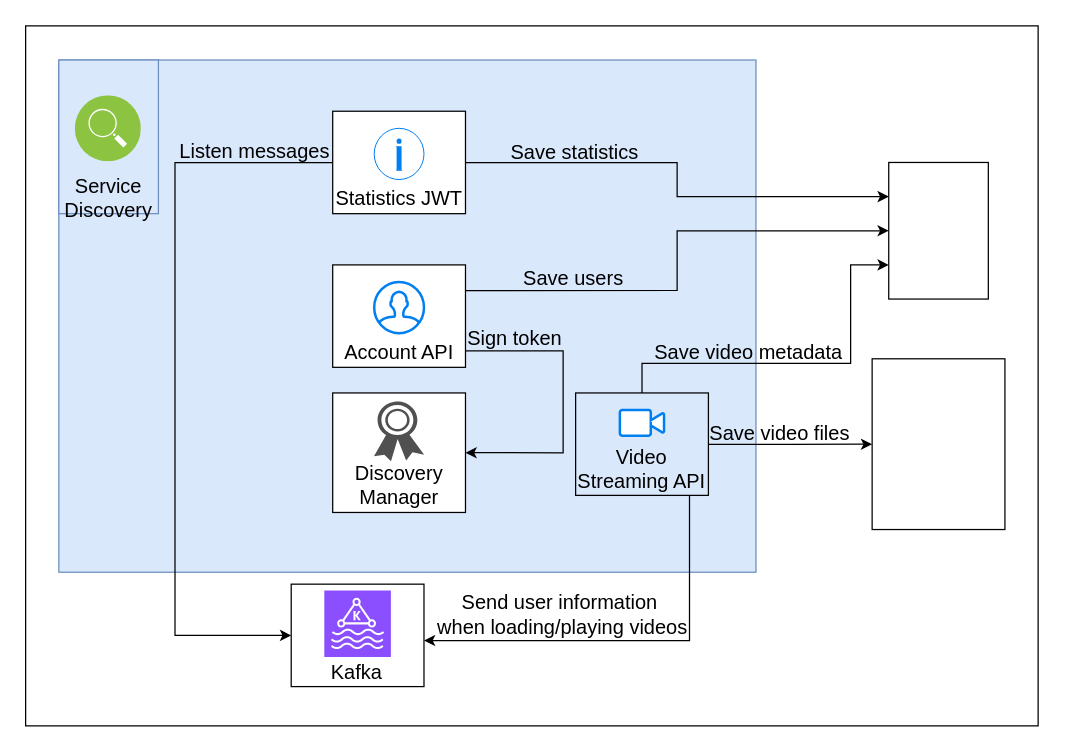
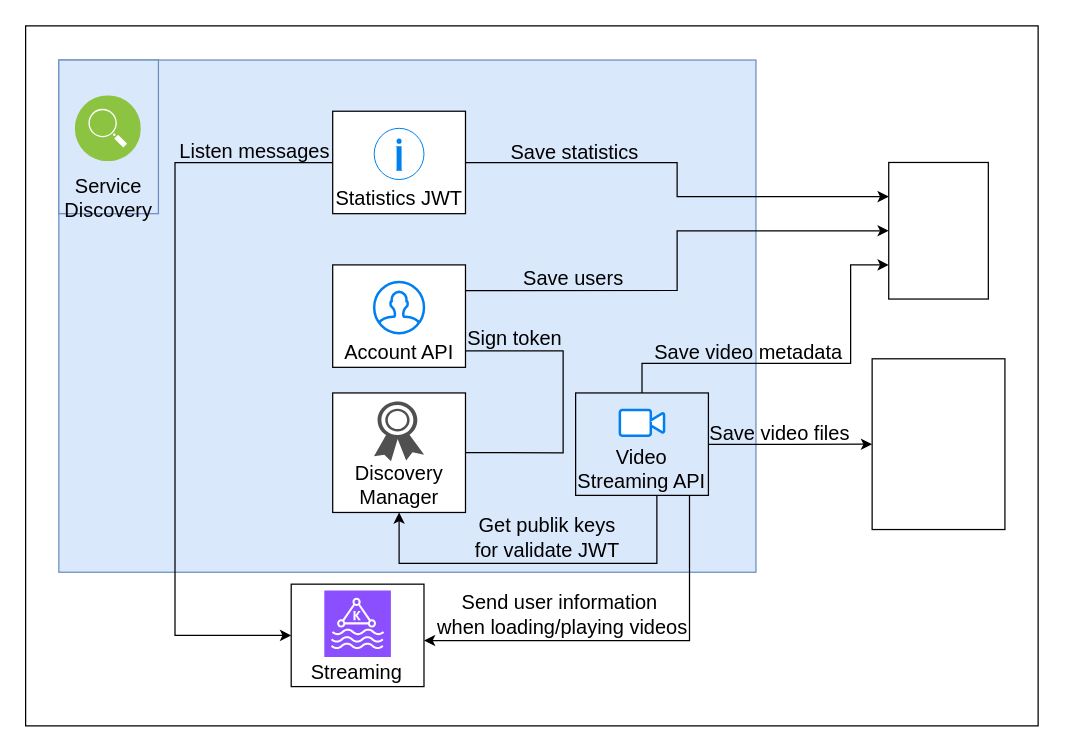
(475, 452) -> (471, 452)
none -> (541, 563)
(357, 674) -> (357, 674)
